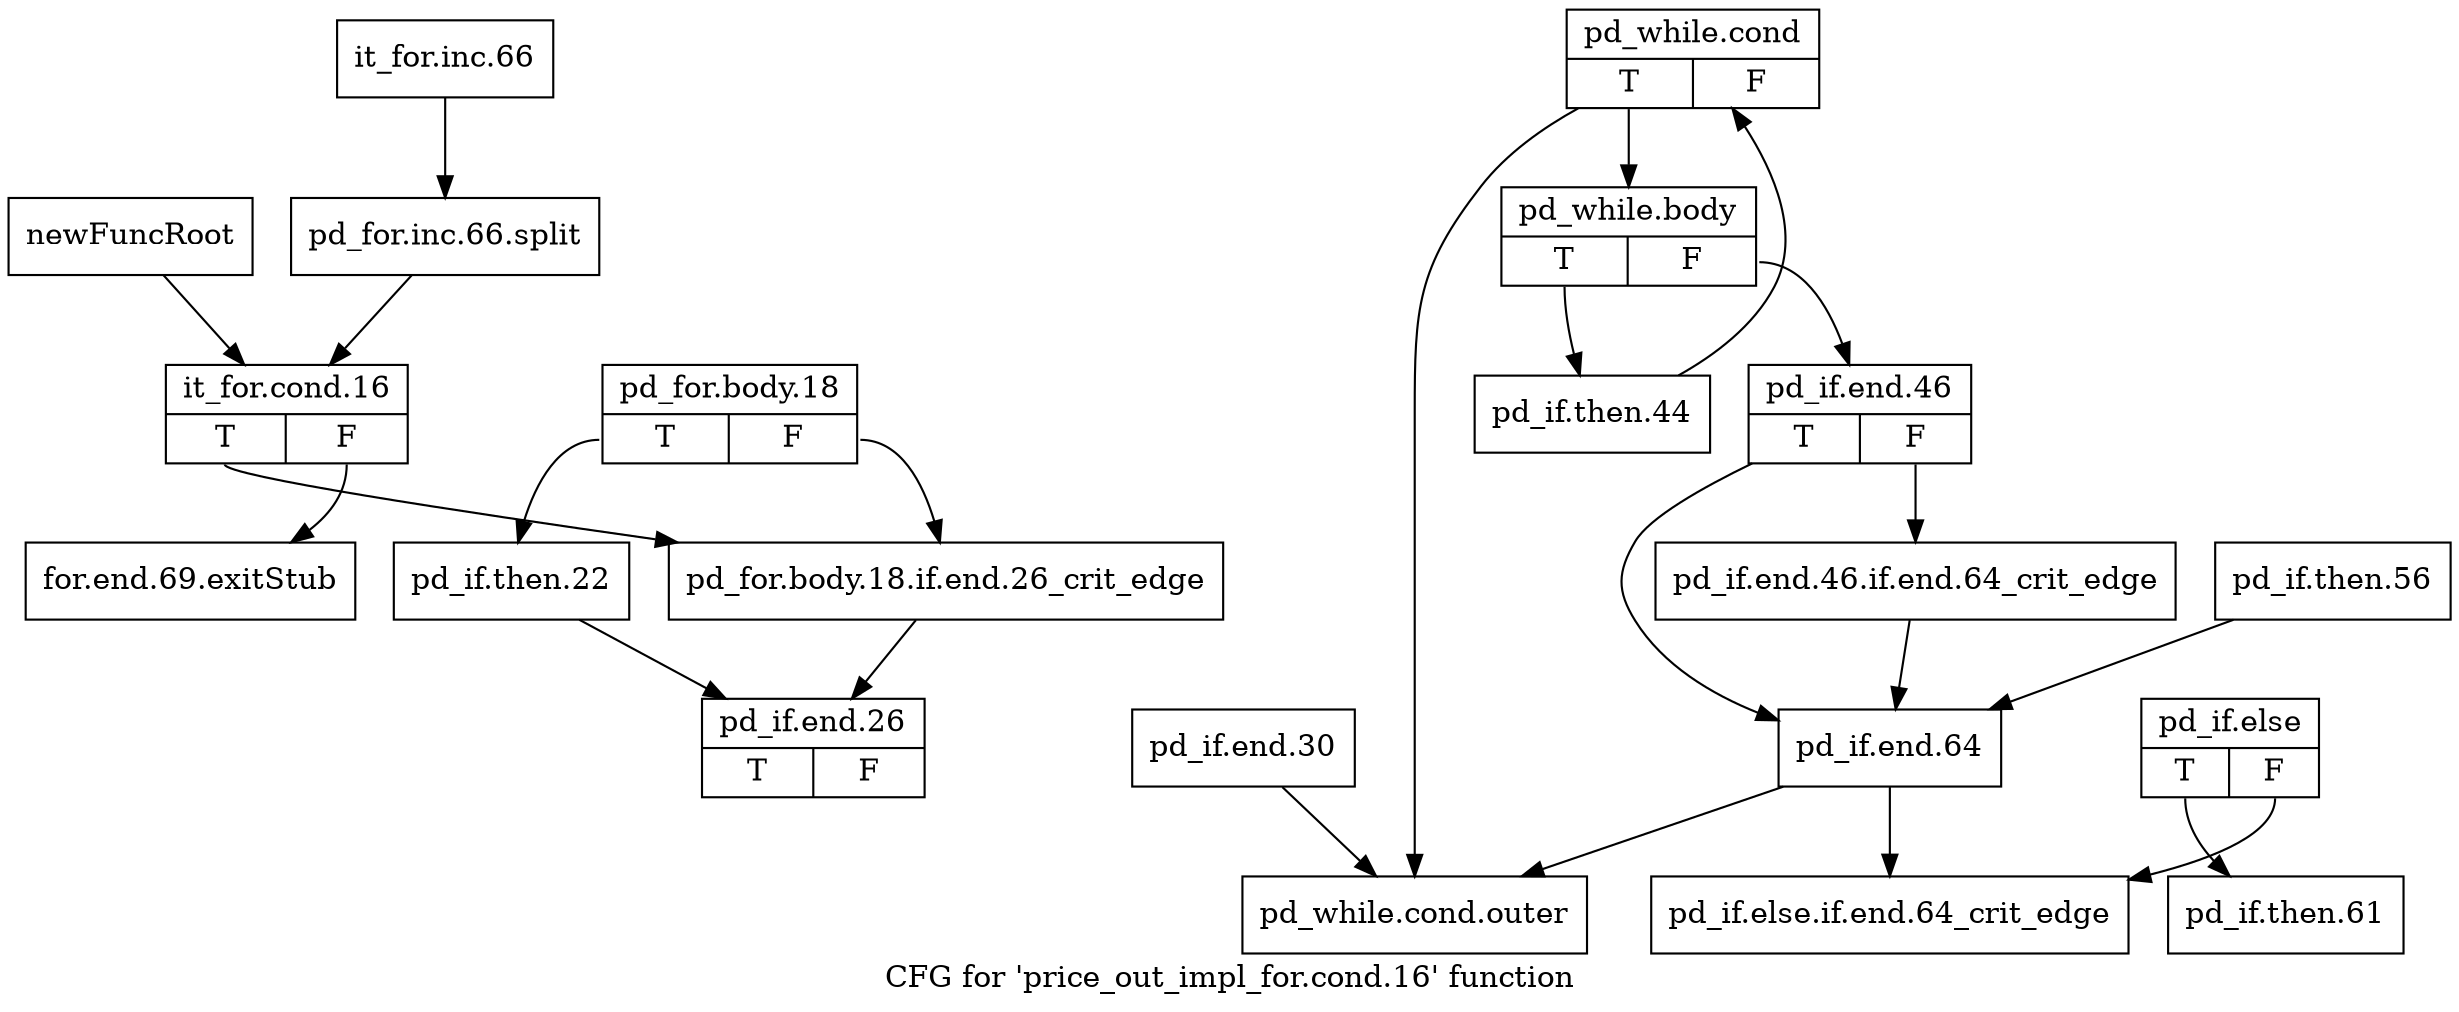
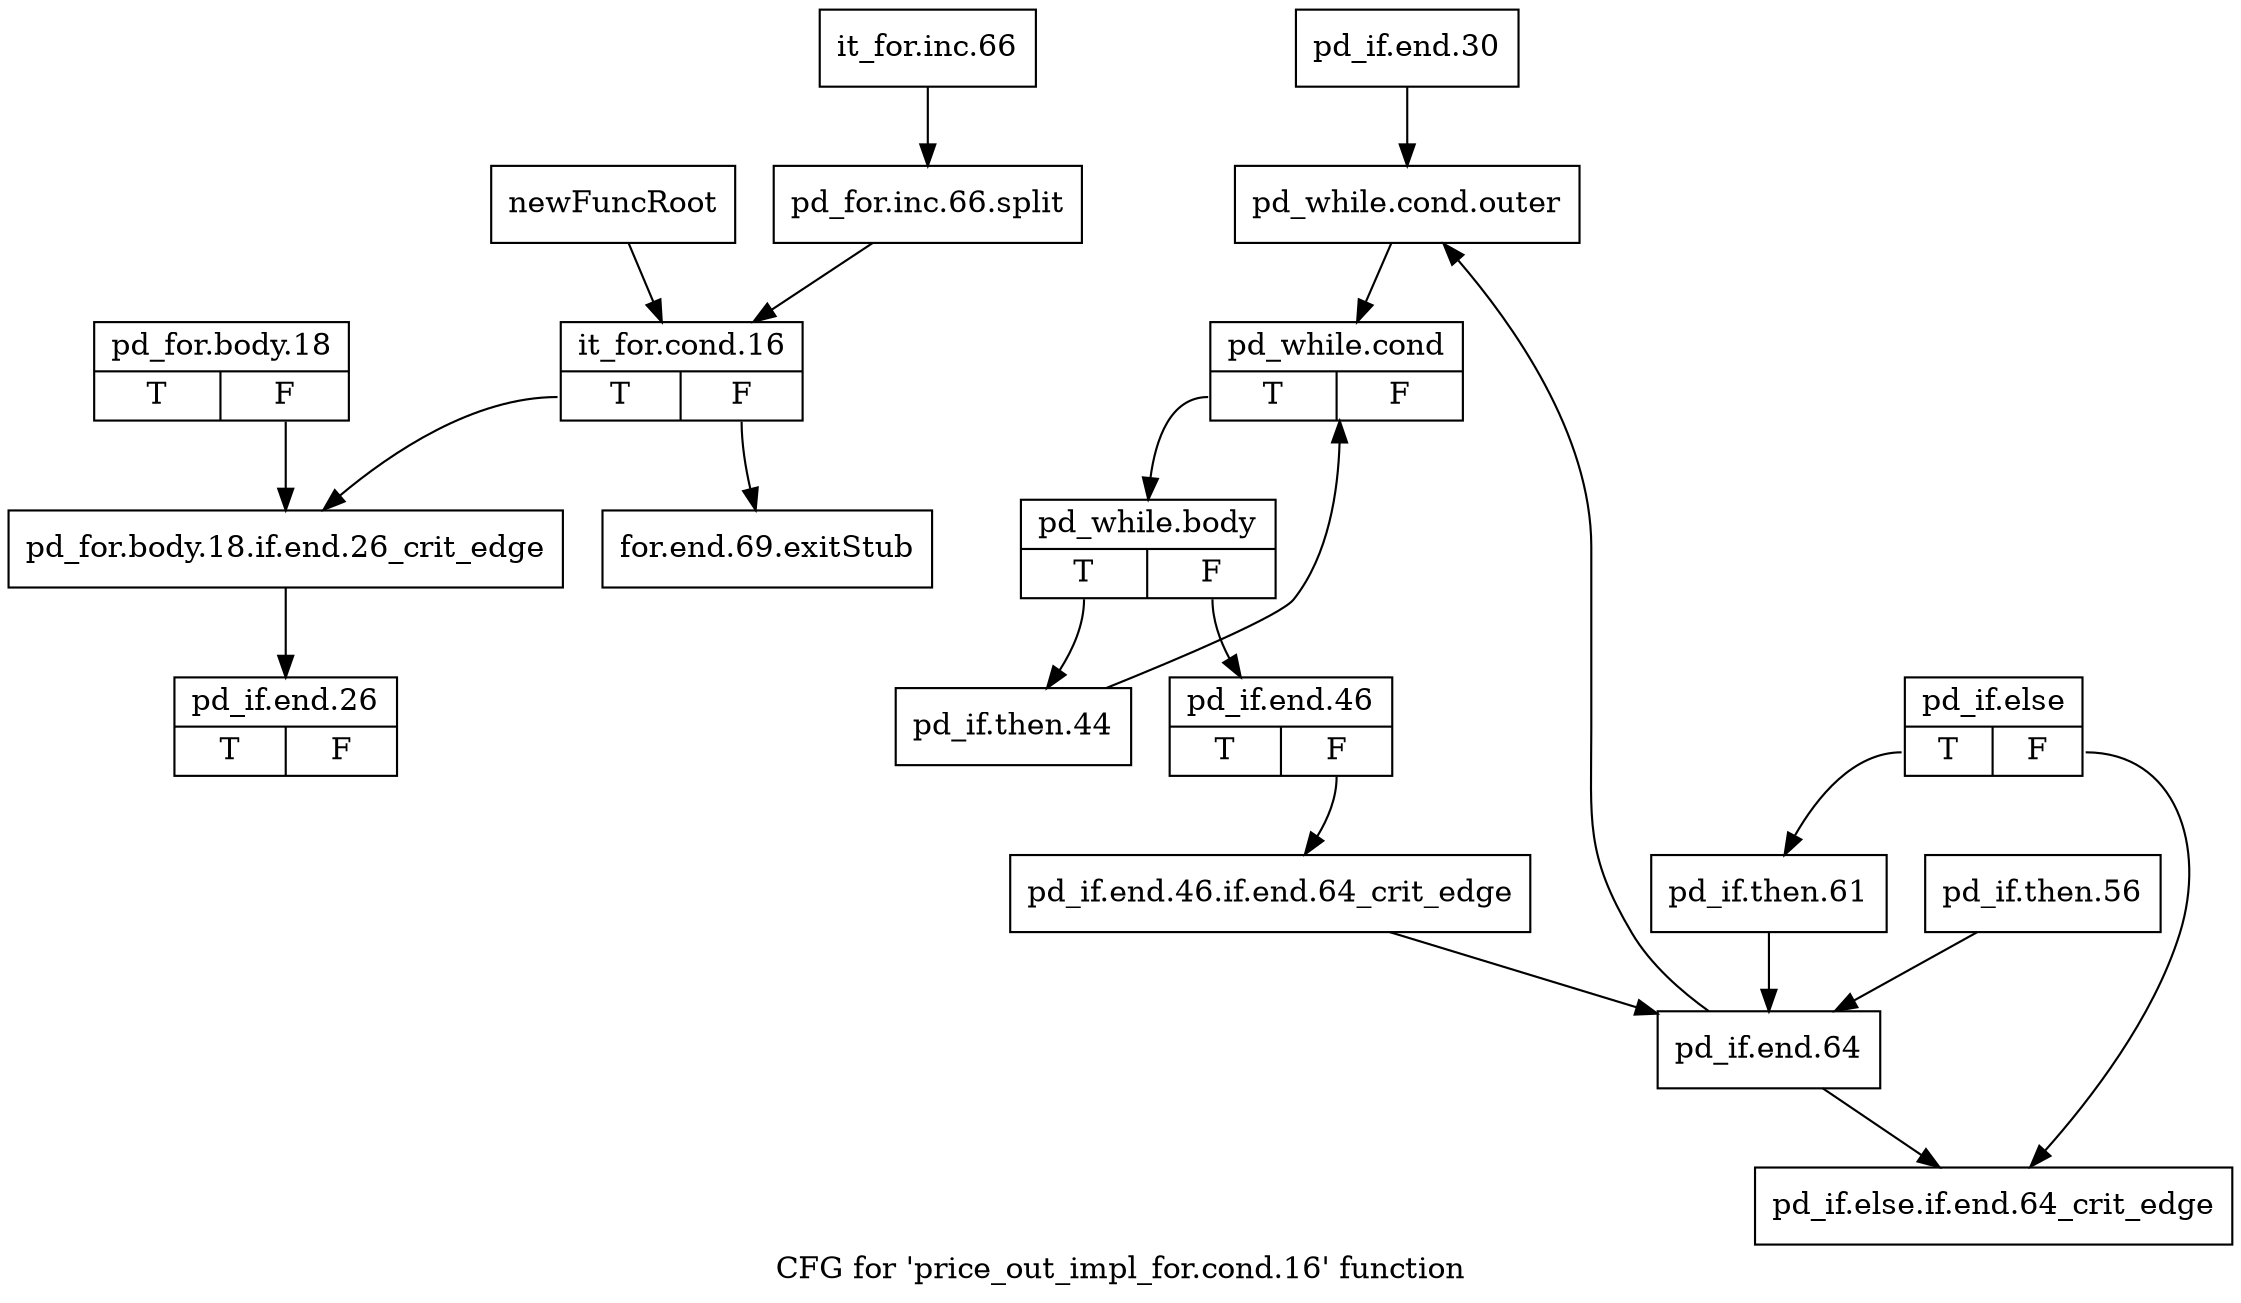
(1415, 449) -> (1379, 273)
(512, 581) -> none
(1622, 588) -> (1769, 961)
